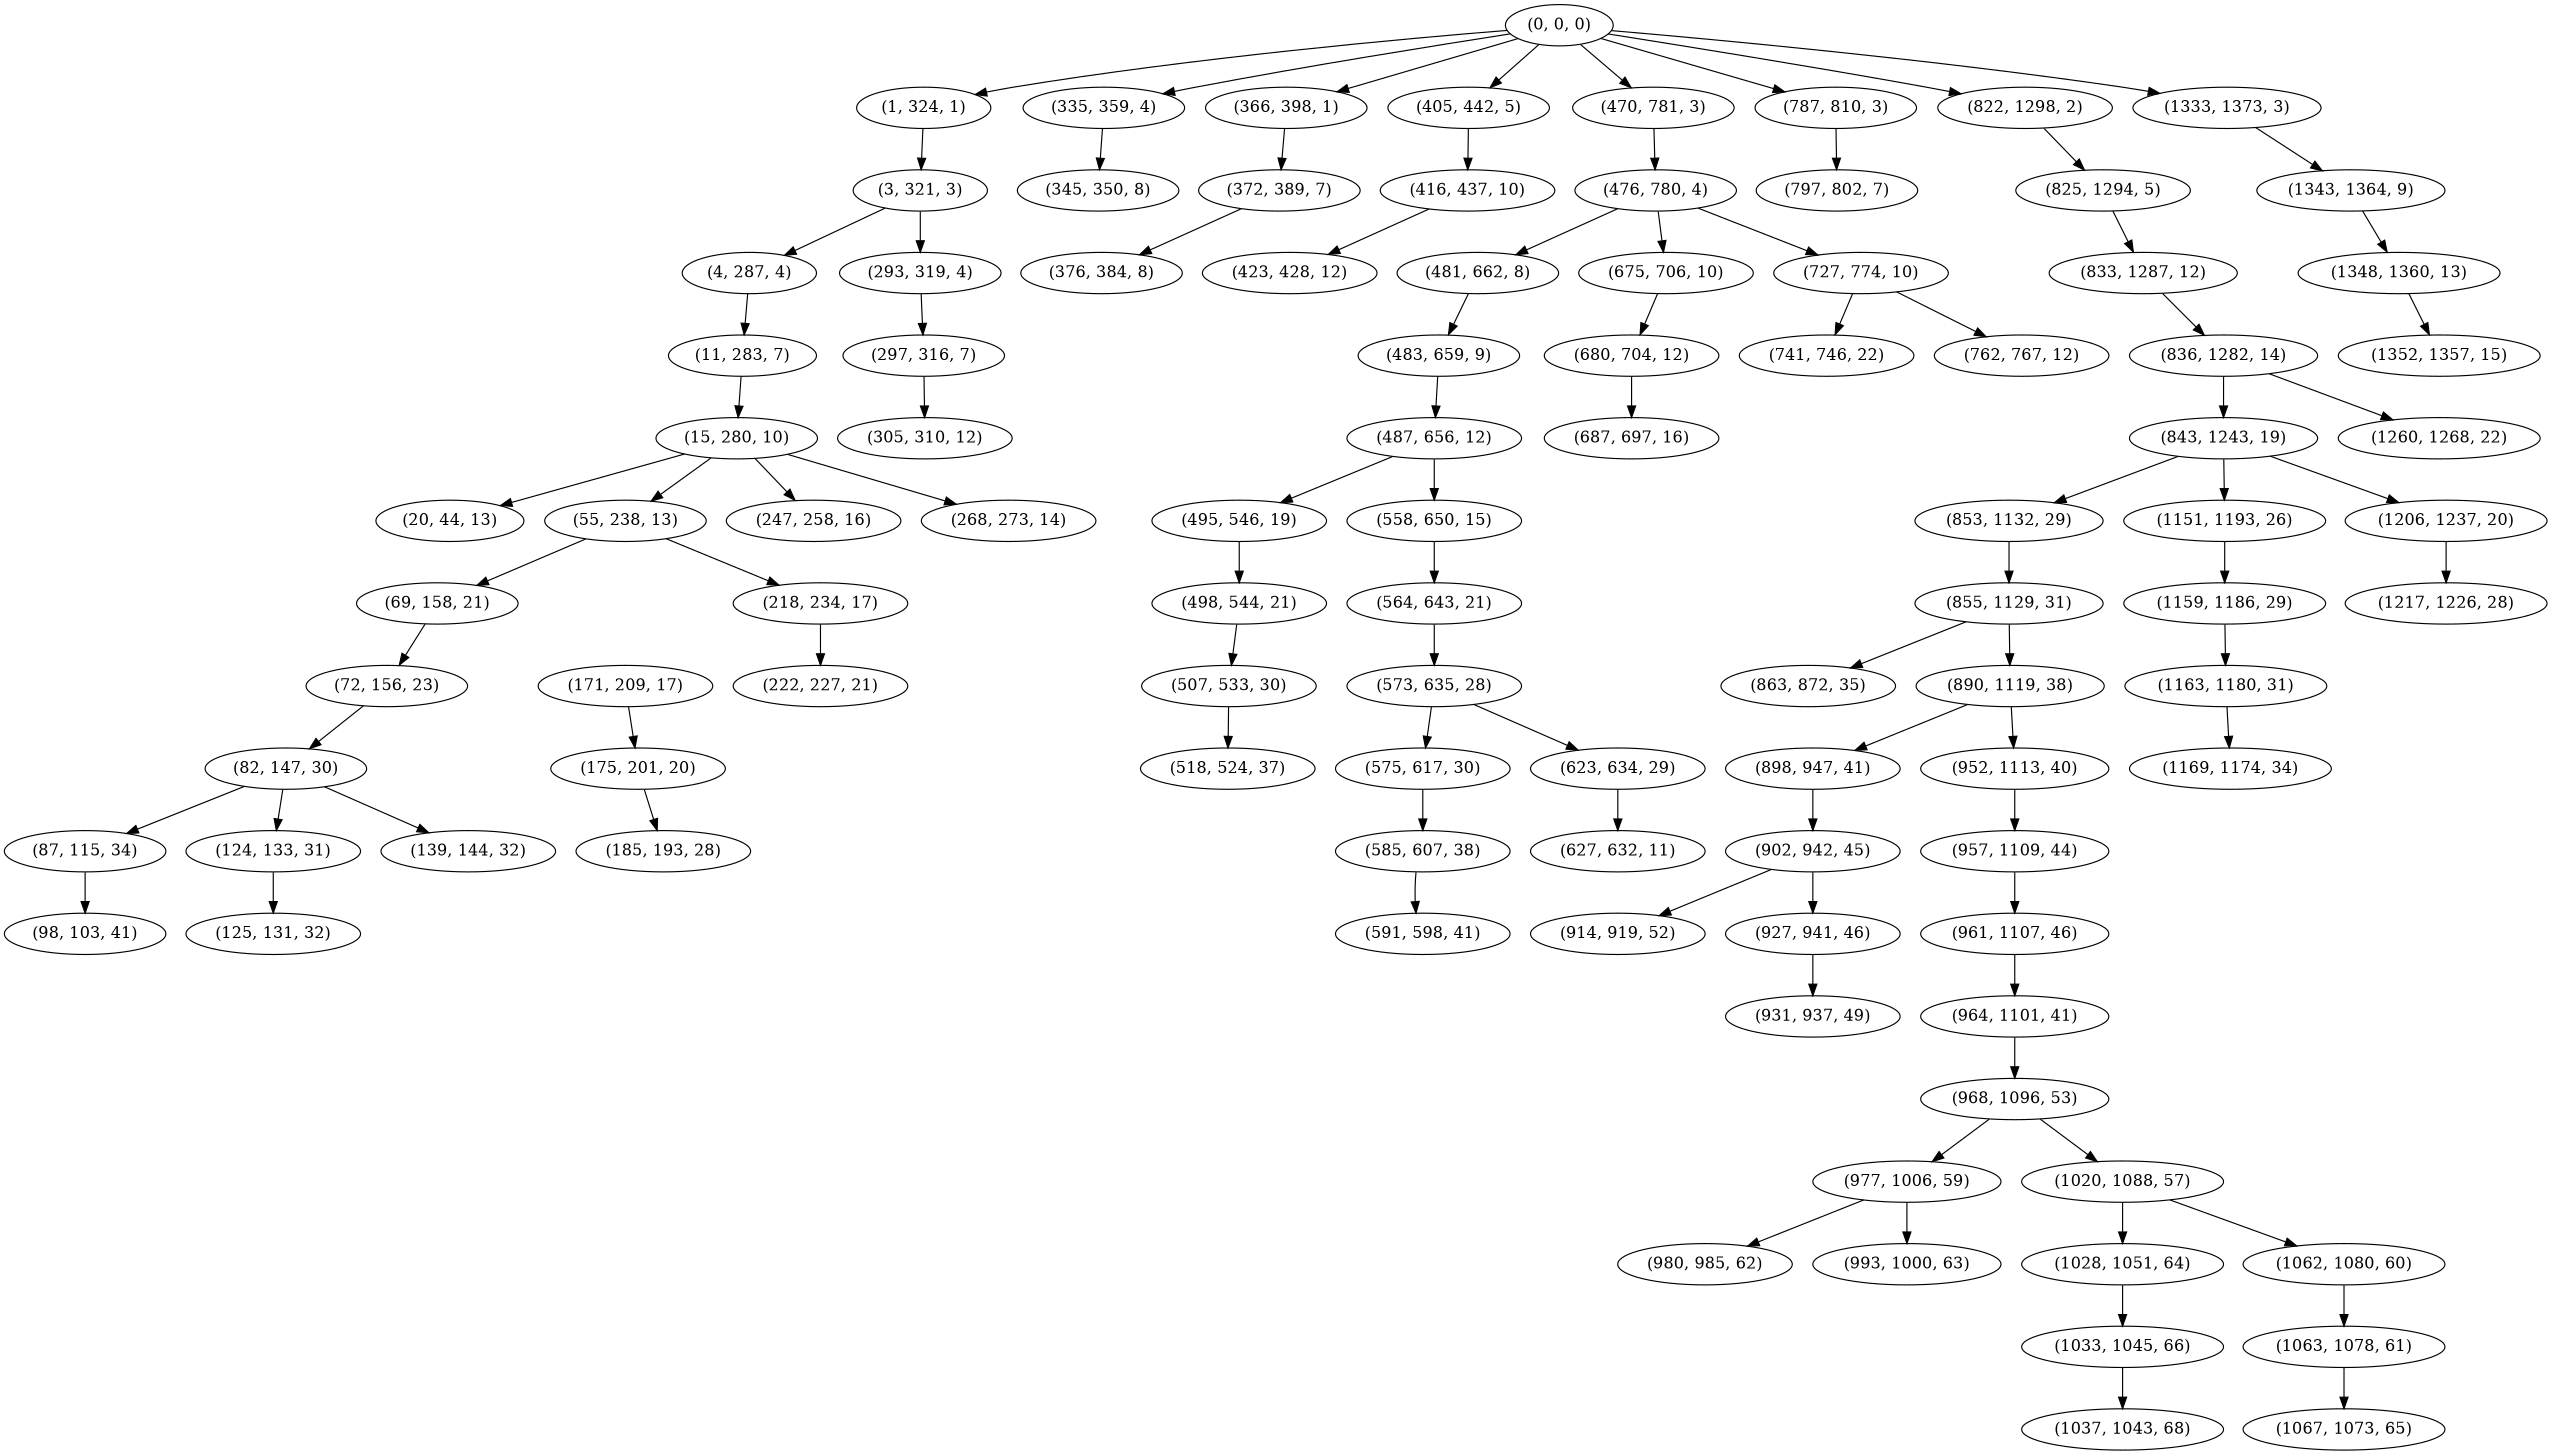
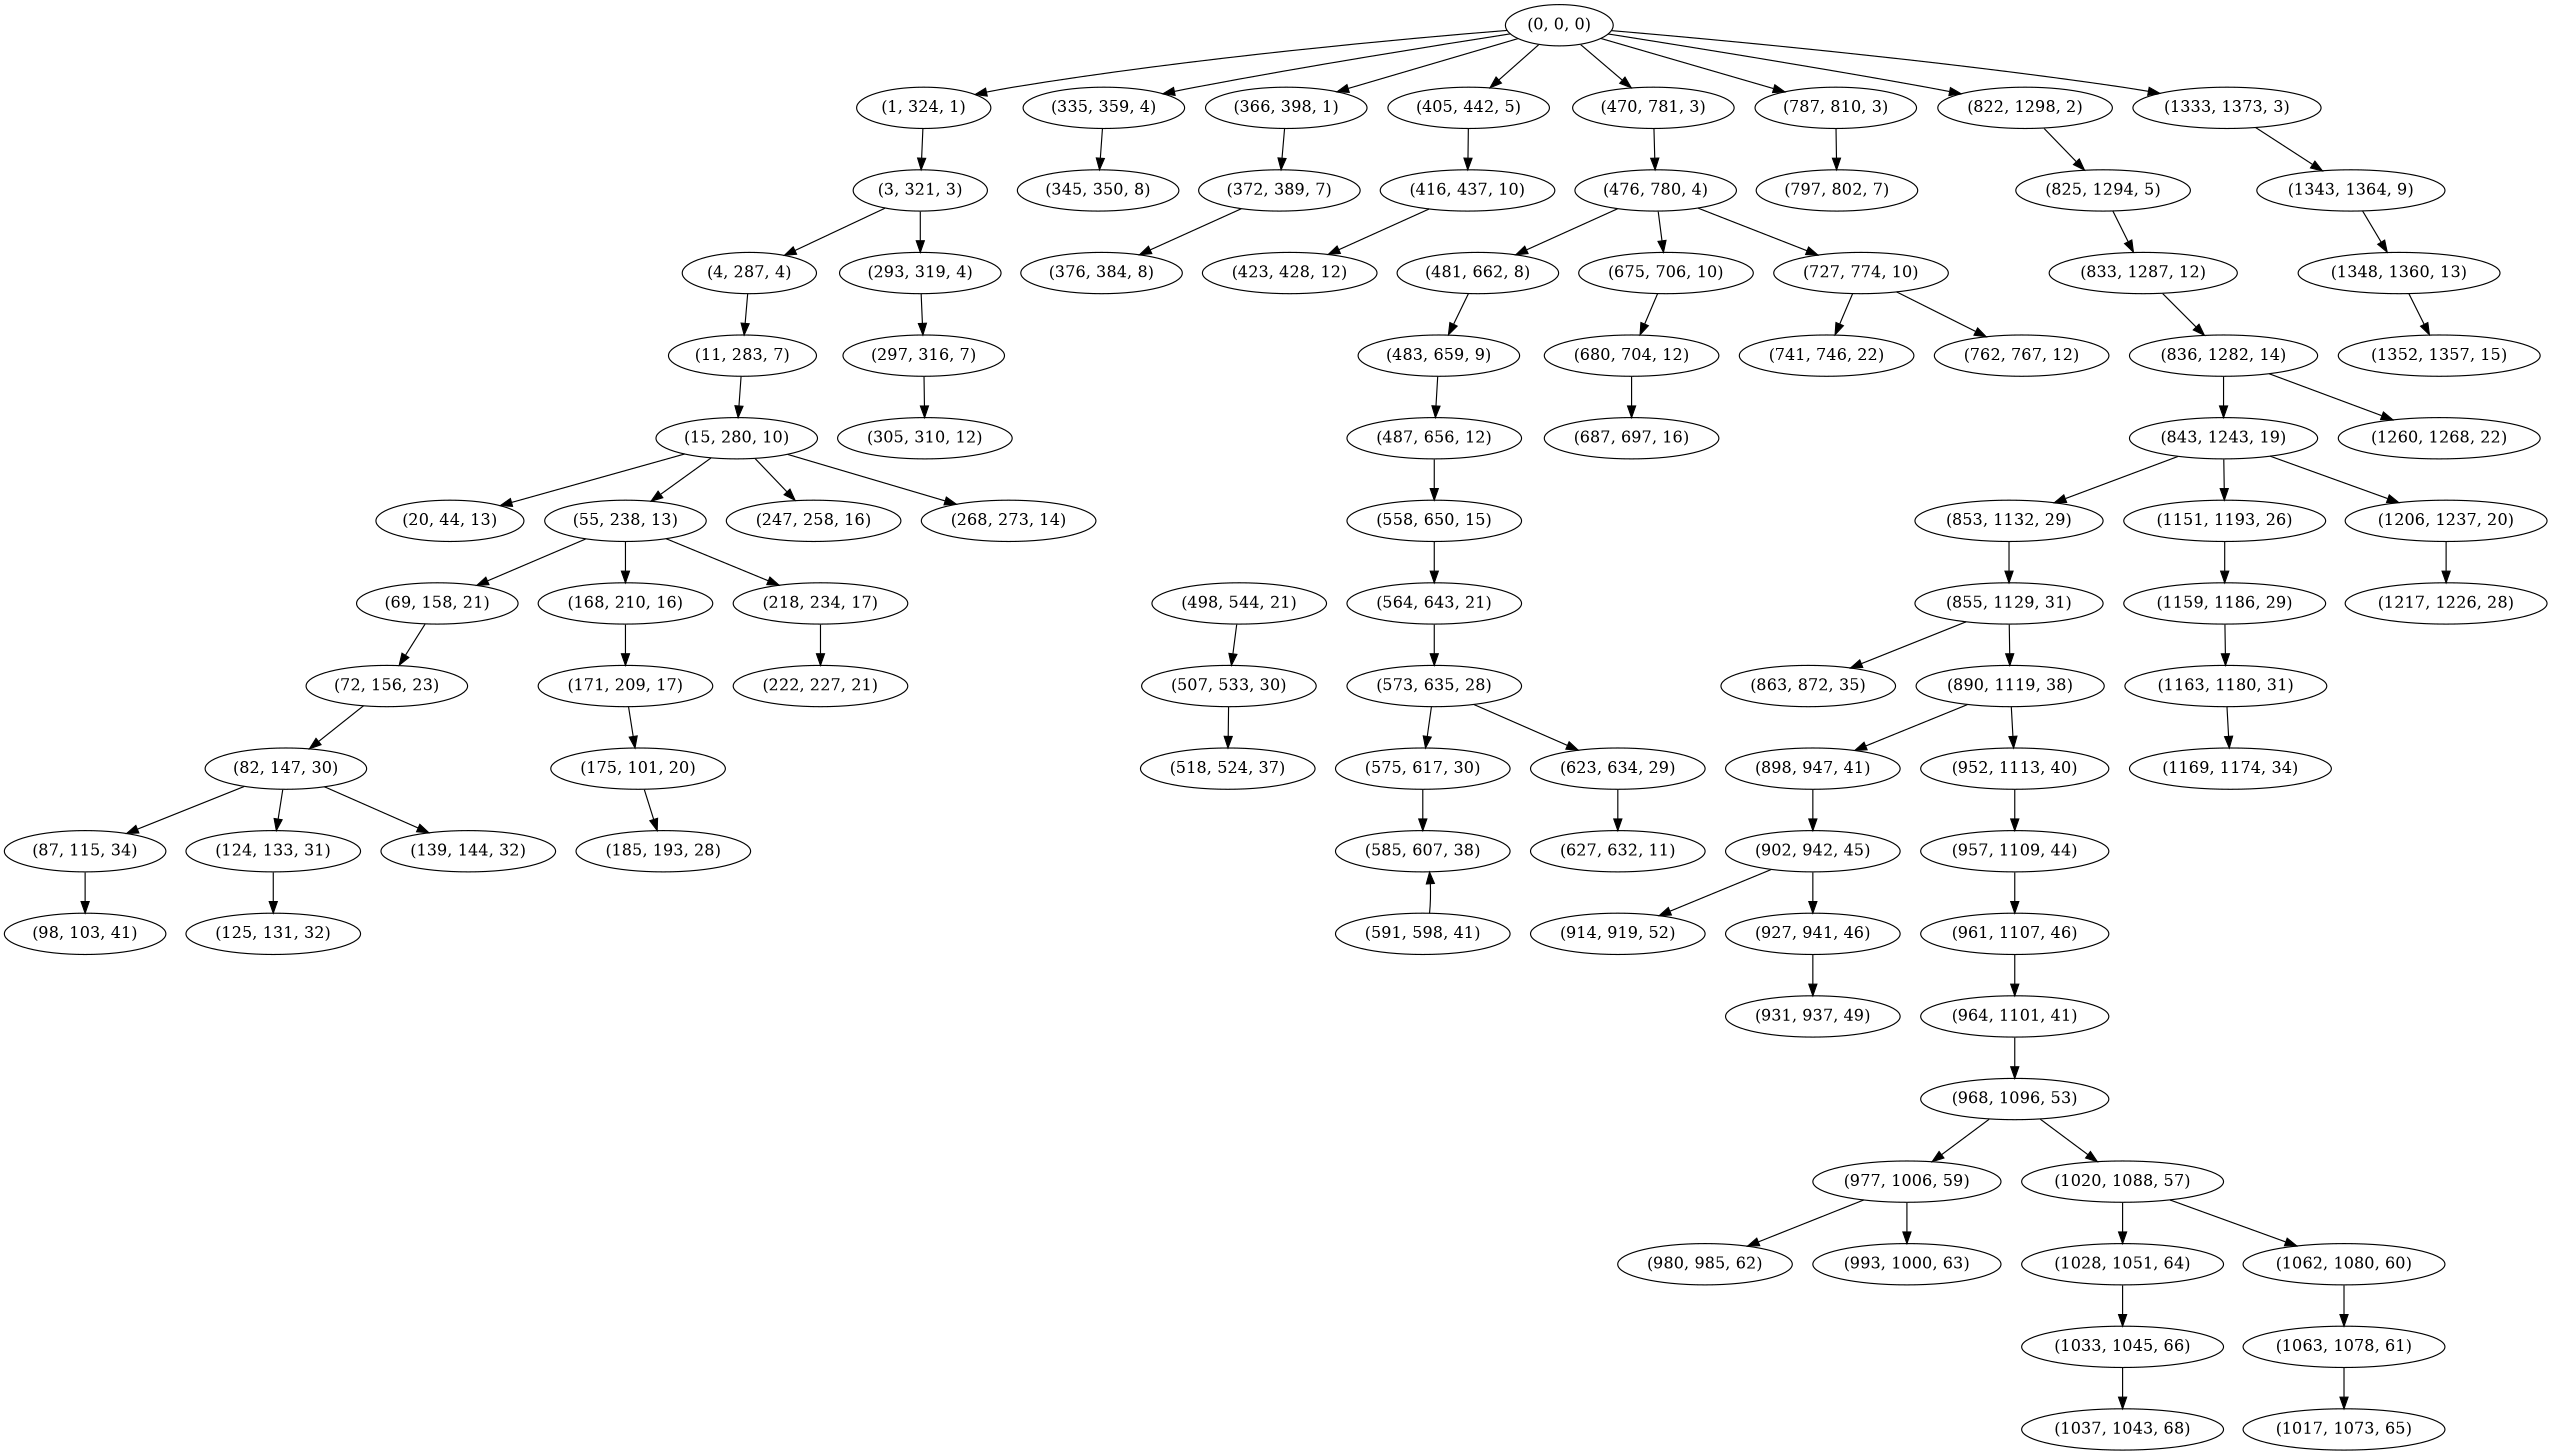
(1239, 521) -> none
none -> (625, 603)
(638, 769) -> (638, 769)
(1415, 887) -> (1430, 898)
(2344, 1429) -> (2344, 1429)
